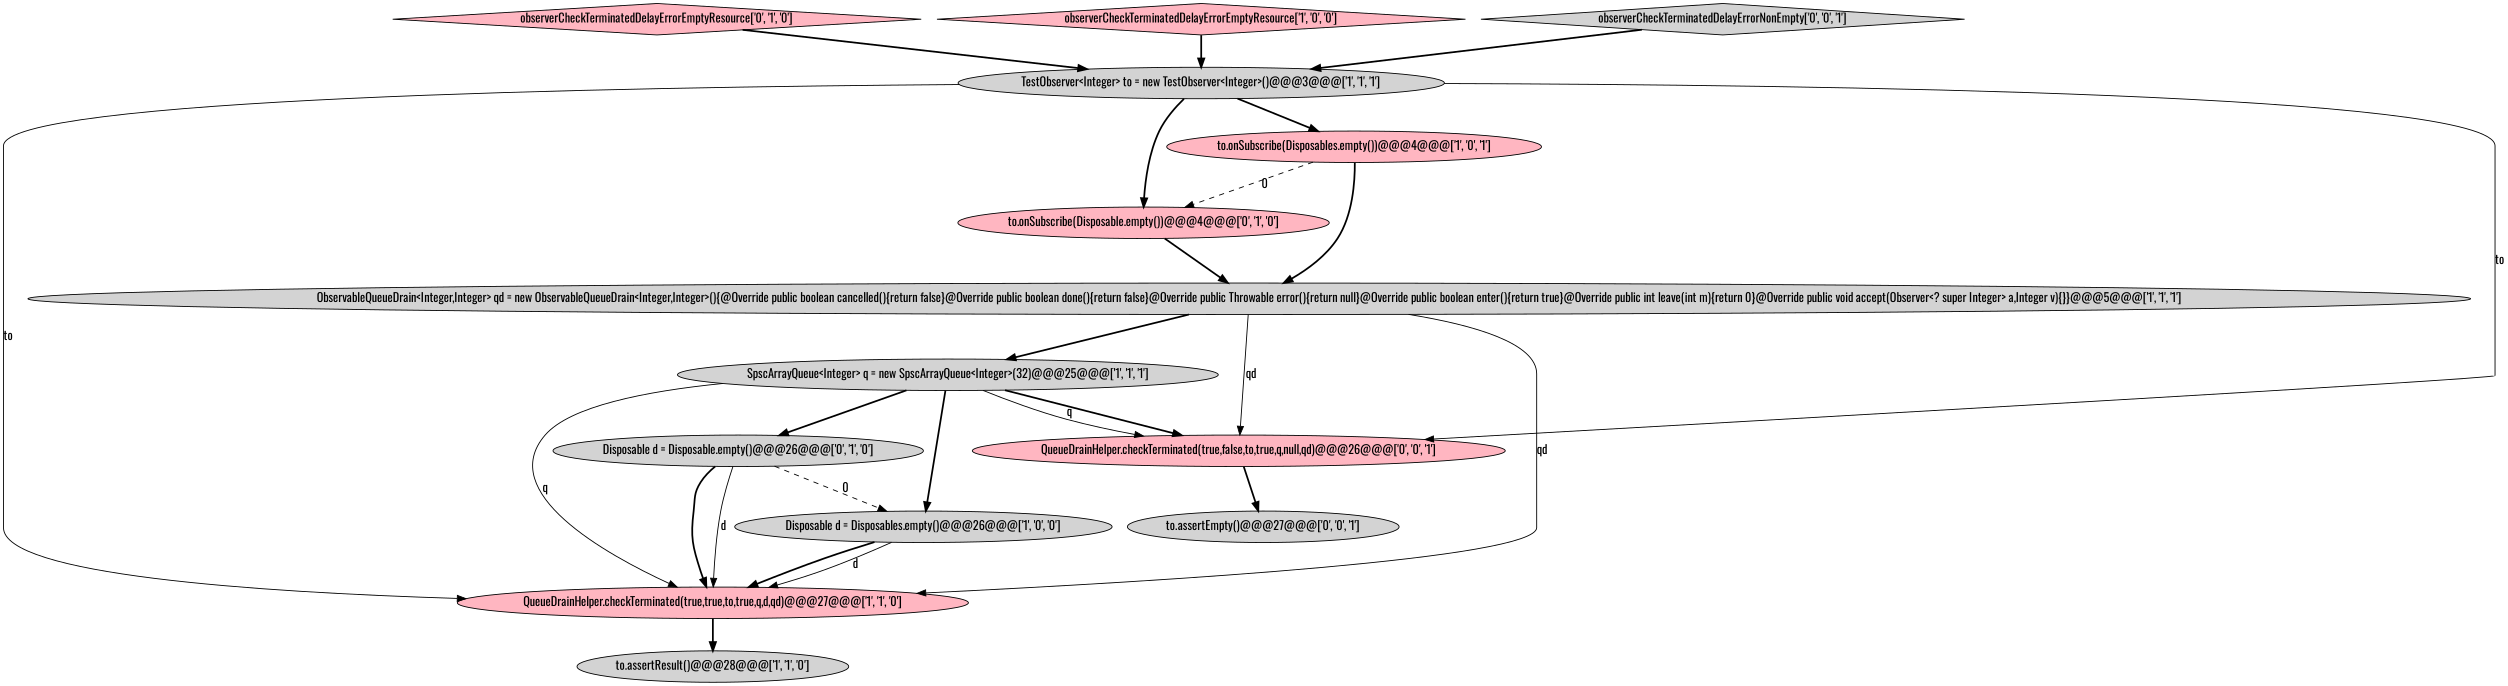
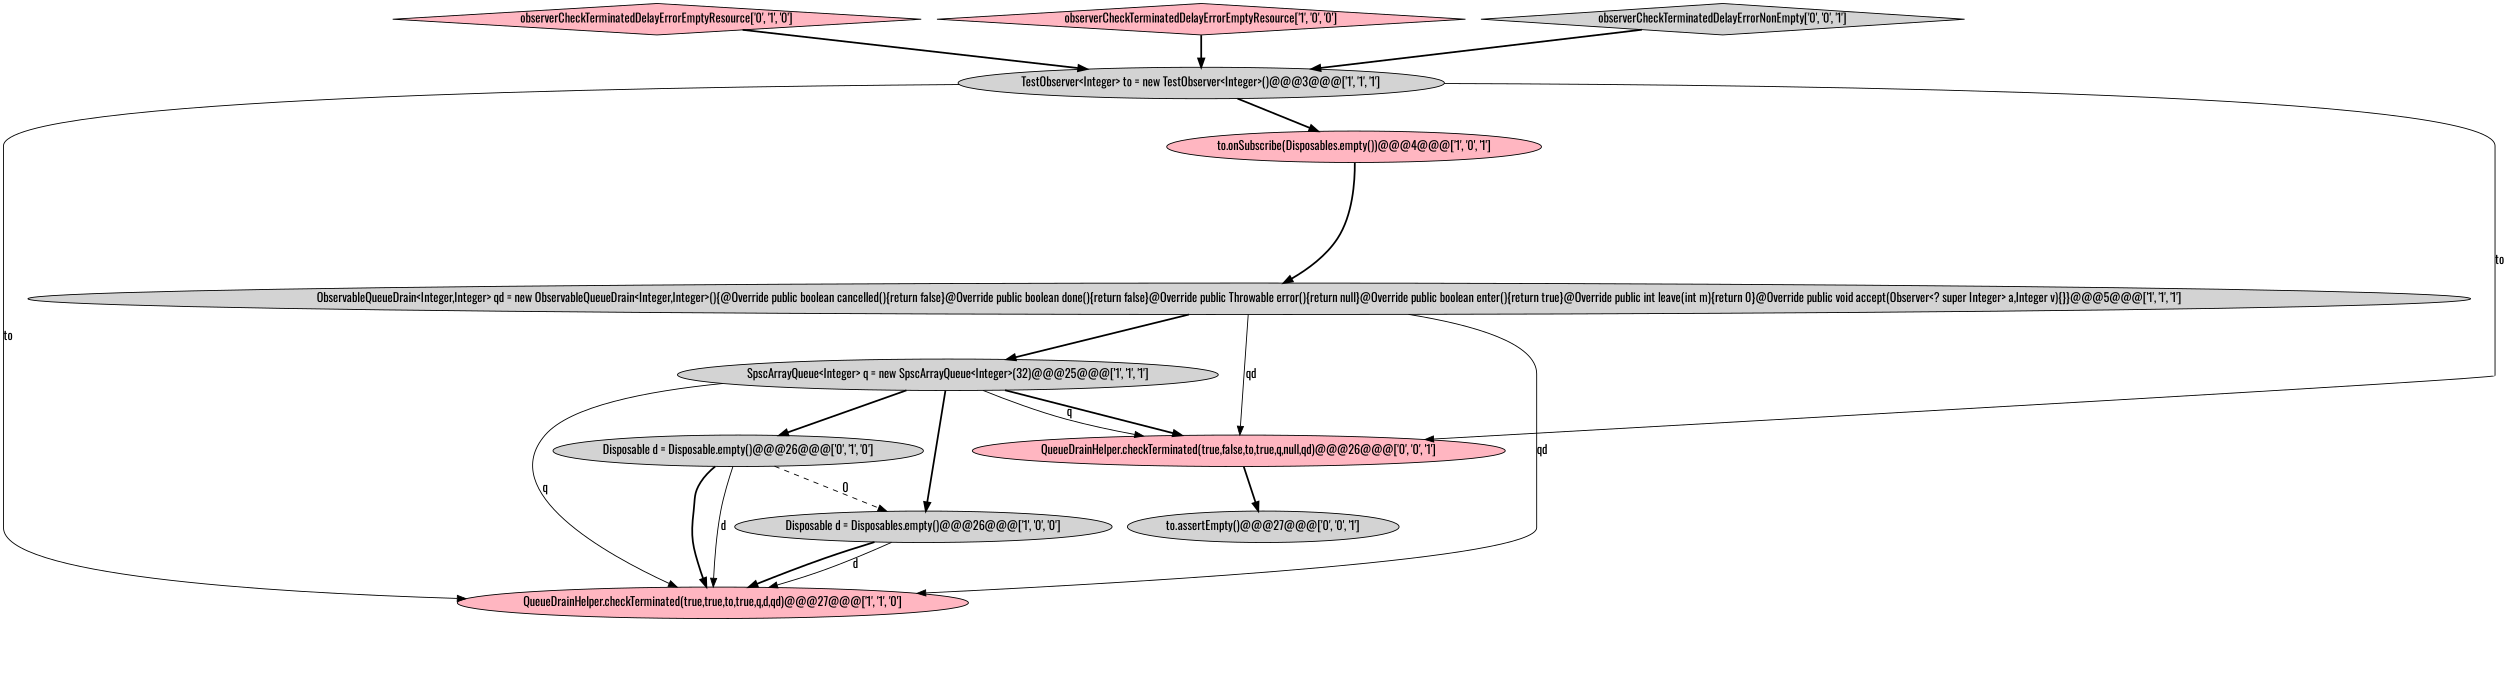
(1144, 223) -> none
(713, 667) -> none
